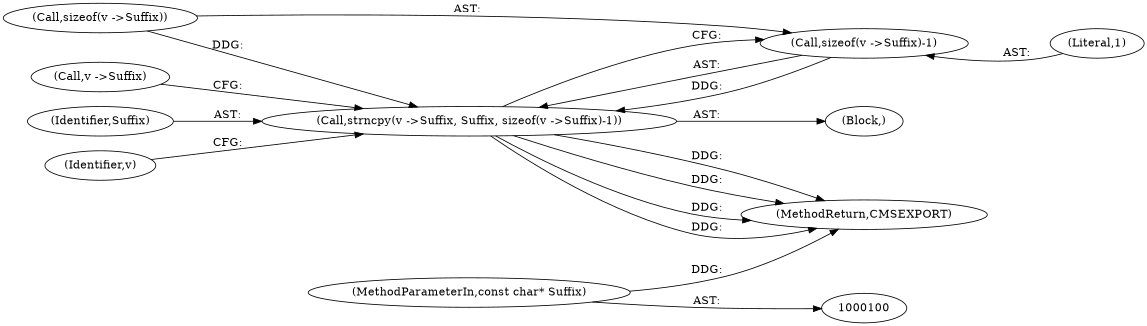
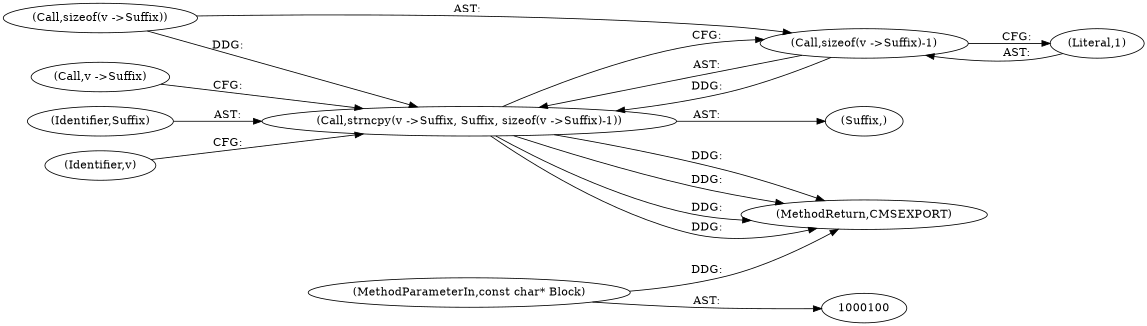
none -> (1005, 43)
(864, 121) -> (864, 121)
(469, 293) -> (469, 293)
